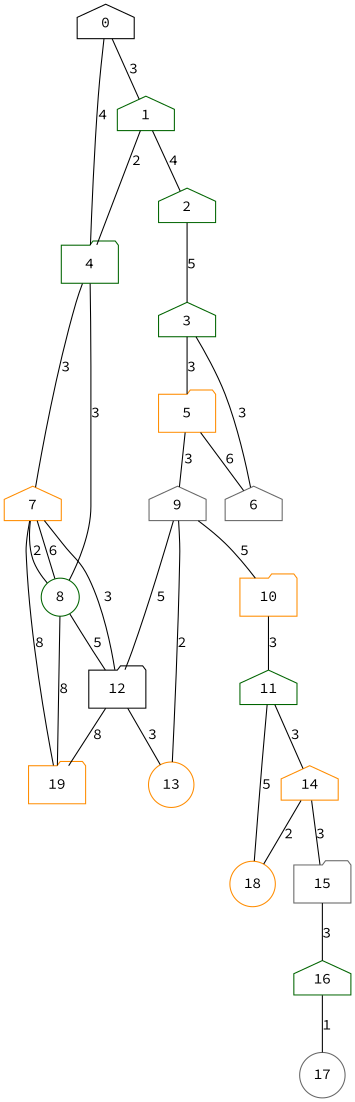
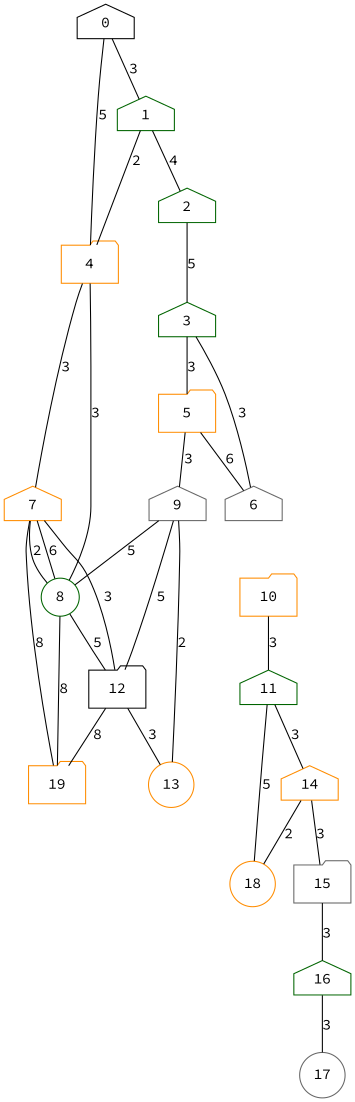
(103, 115) -> (103, 115)
(90, 264) -> (90, 264)
(229, 547) -> (117, 553)
(327, 1026) -> (327, 1026)
